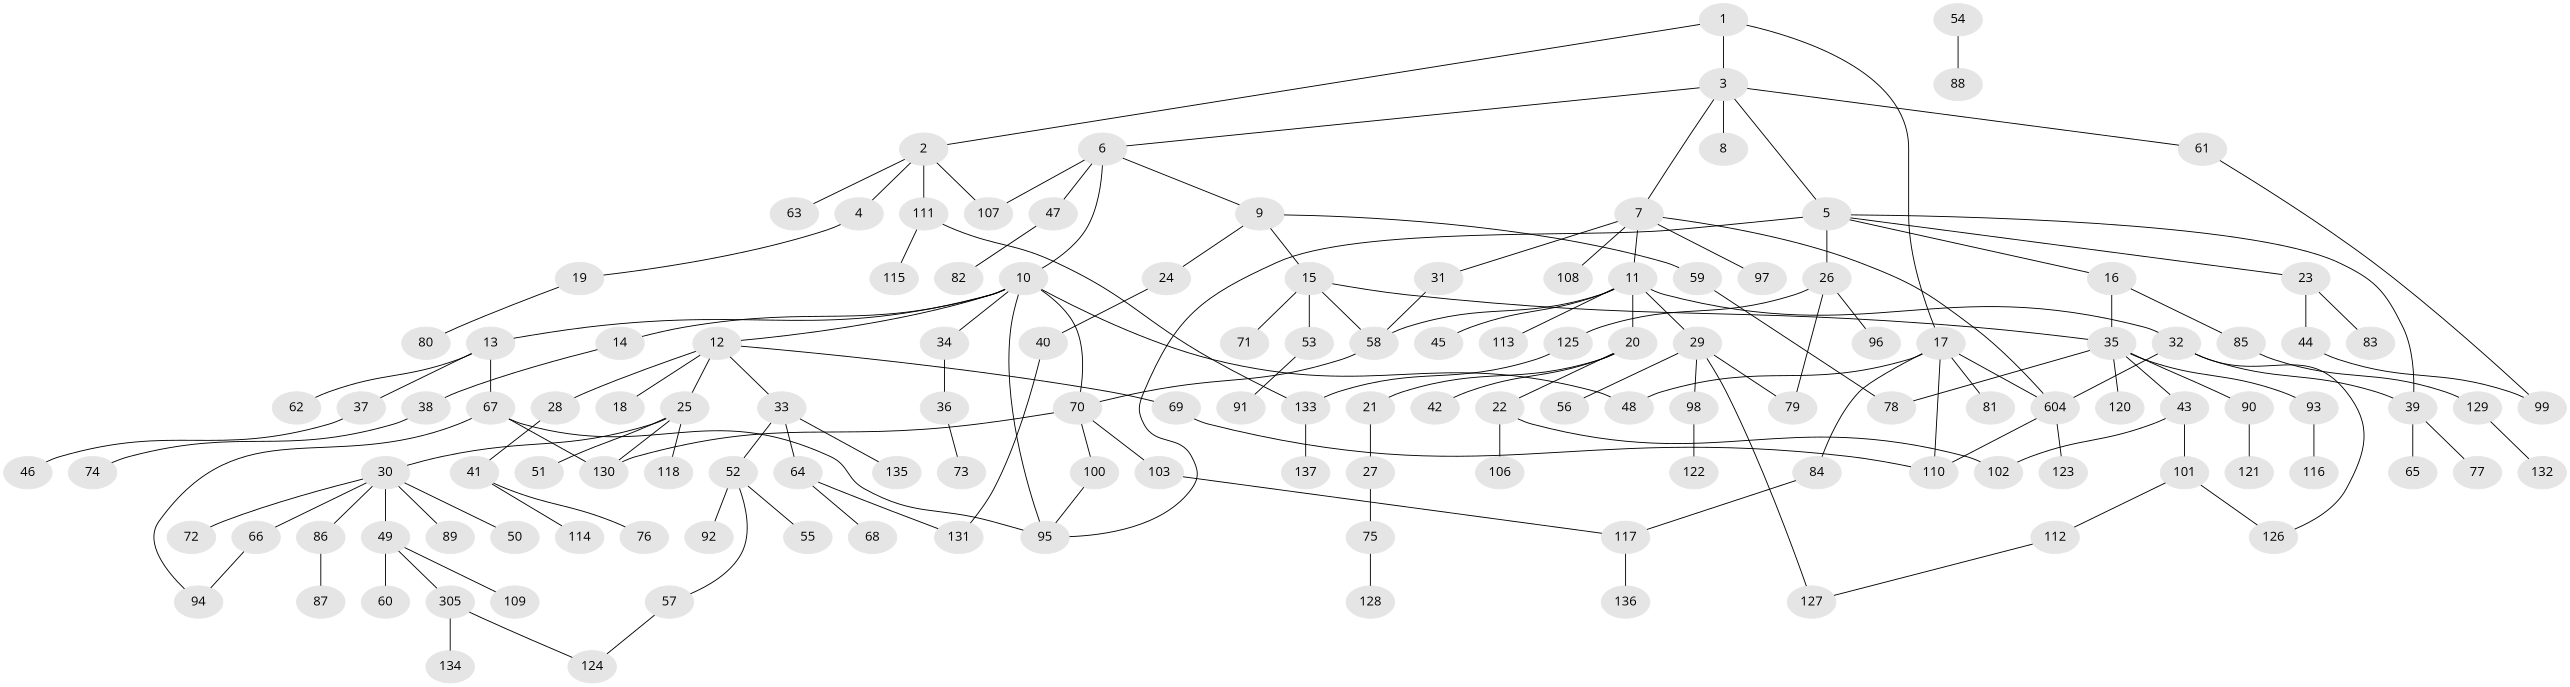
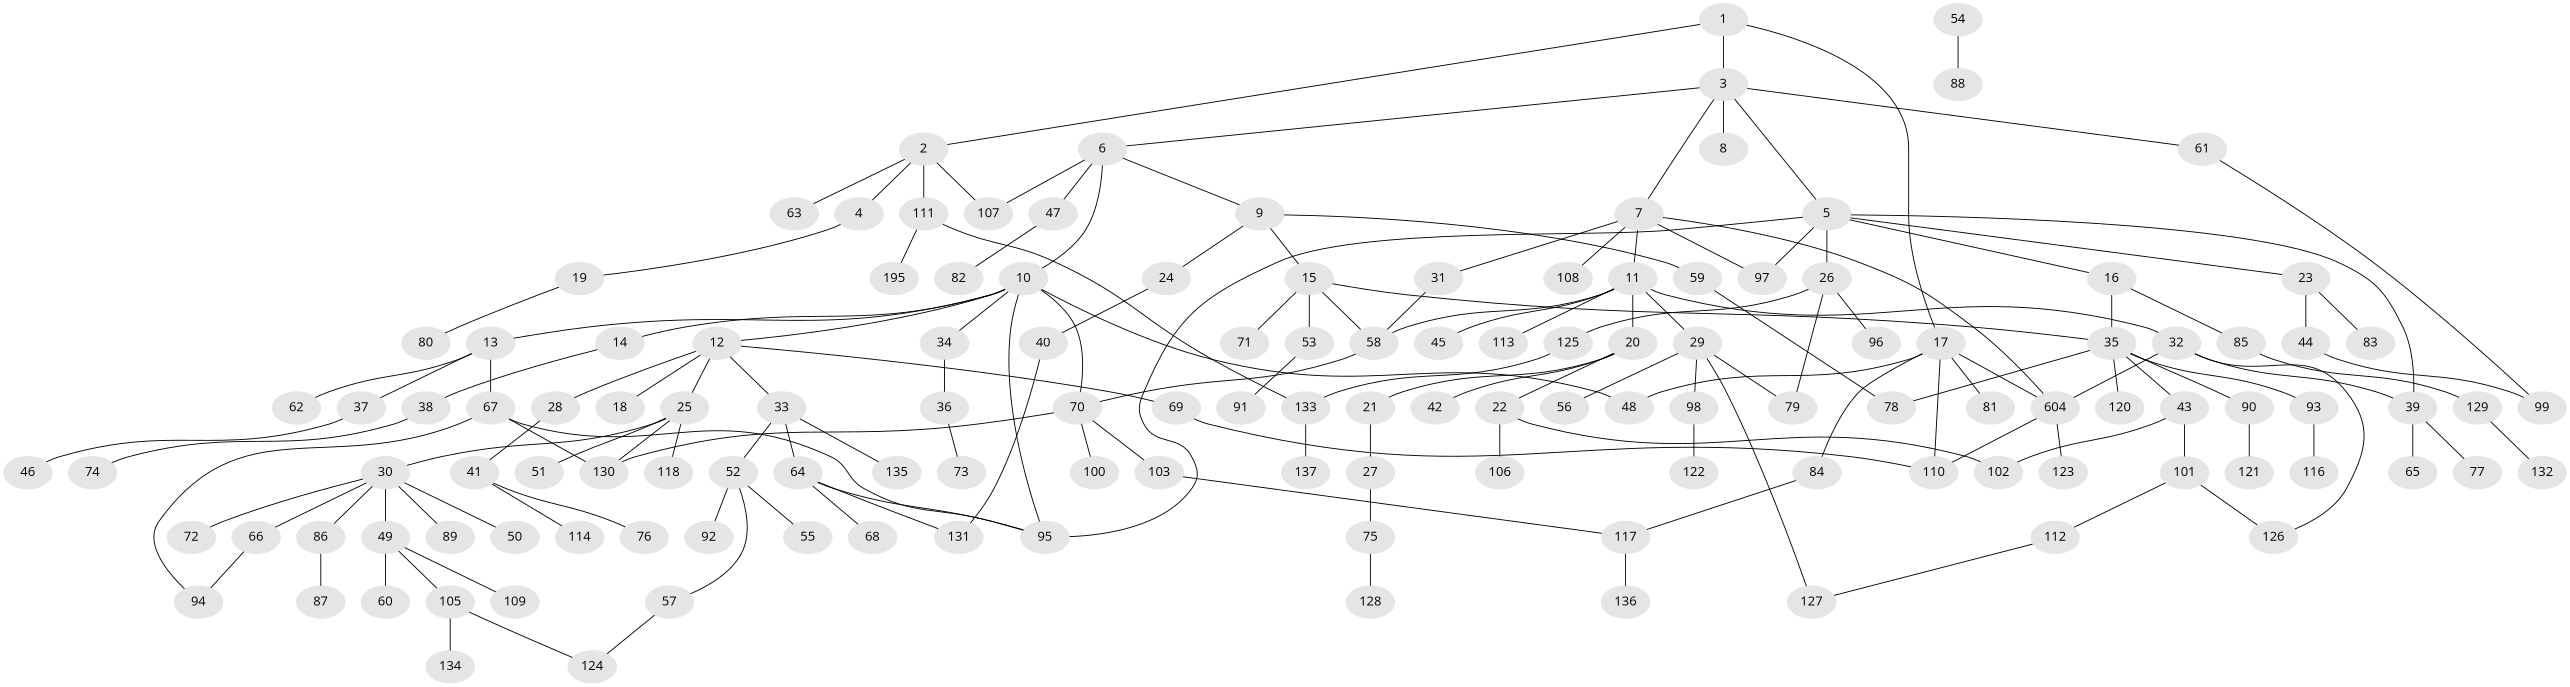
none -> (1793, 248)
(894, 279) -> (894, 279)
(1070, 505) -> (920, 508)
(450, 602) -> (450, 602)
